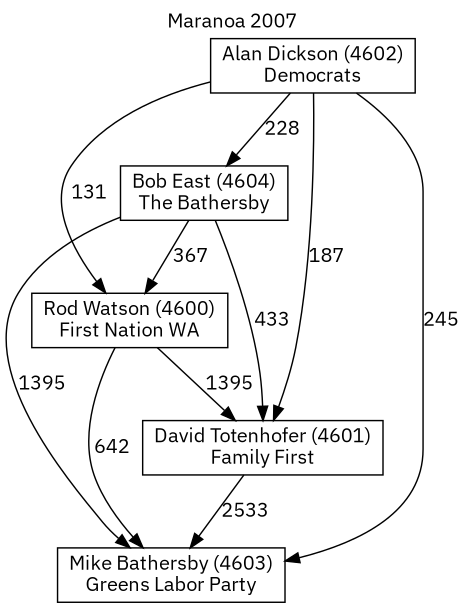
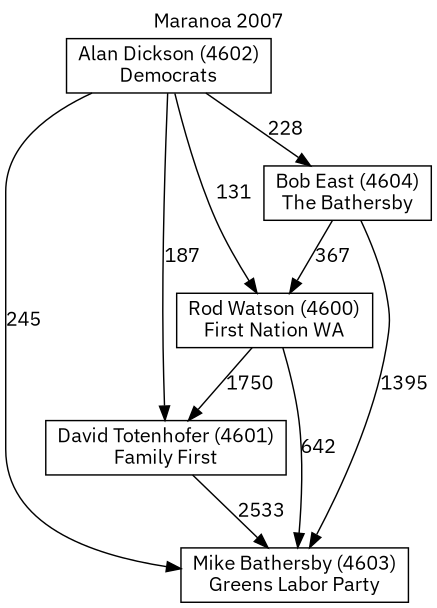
(247, 311) -> none
(230, 384) -> (250, 384)
